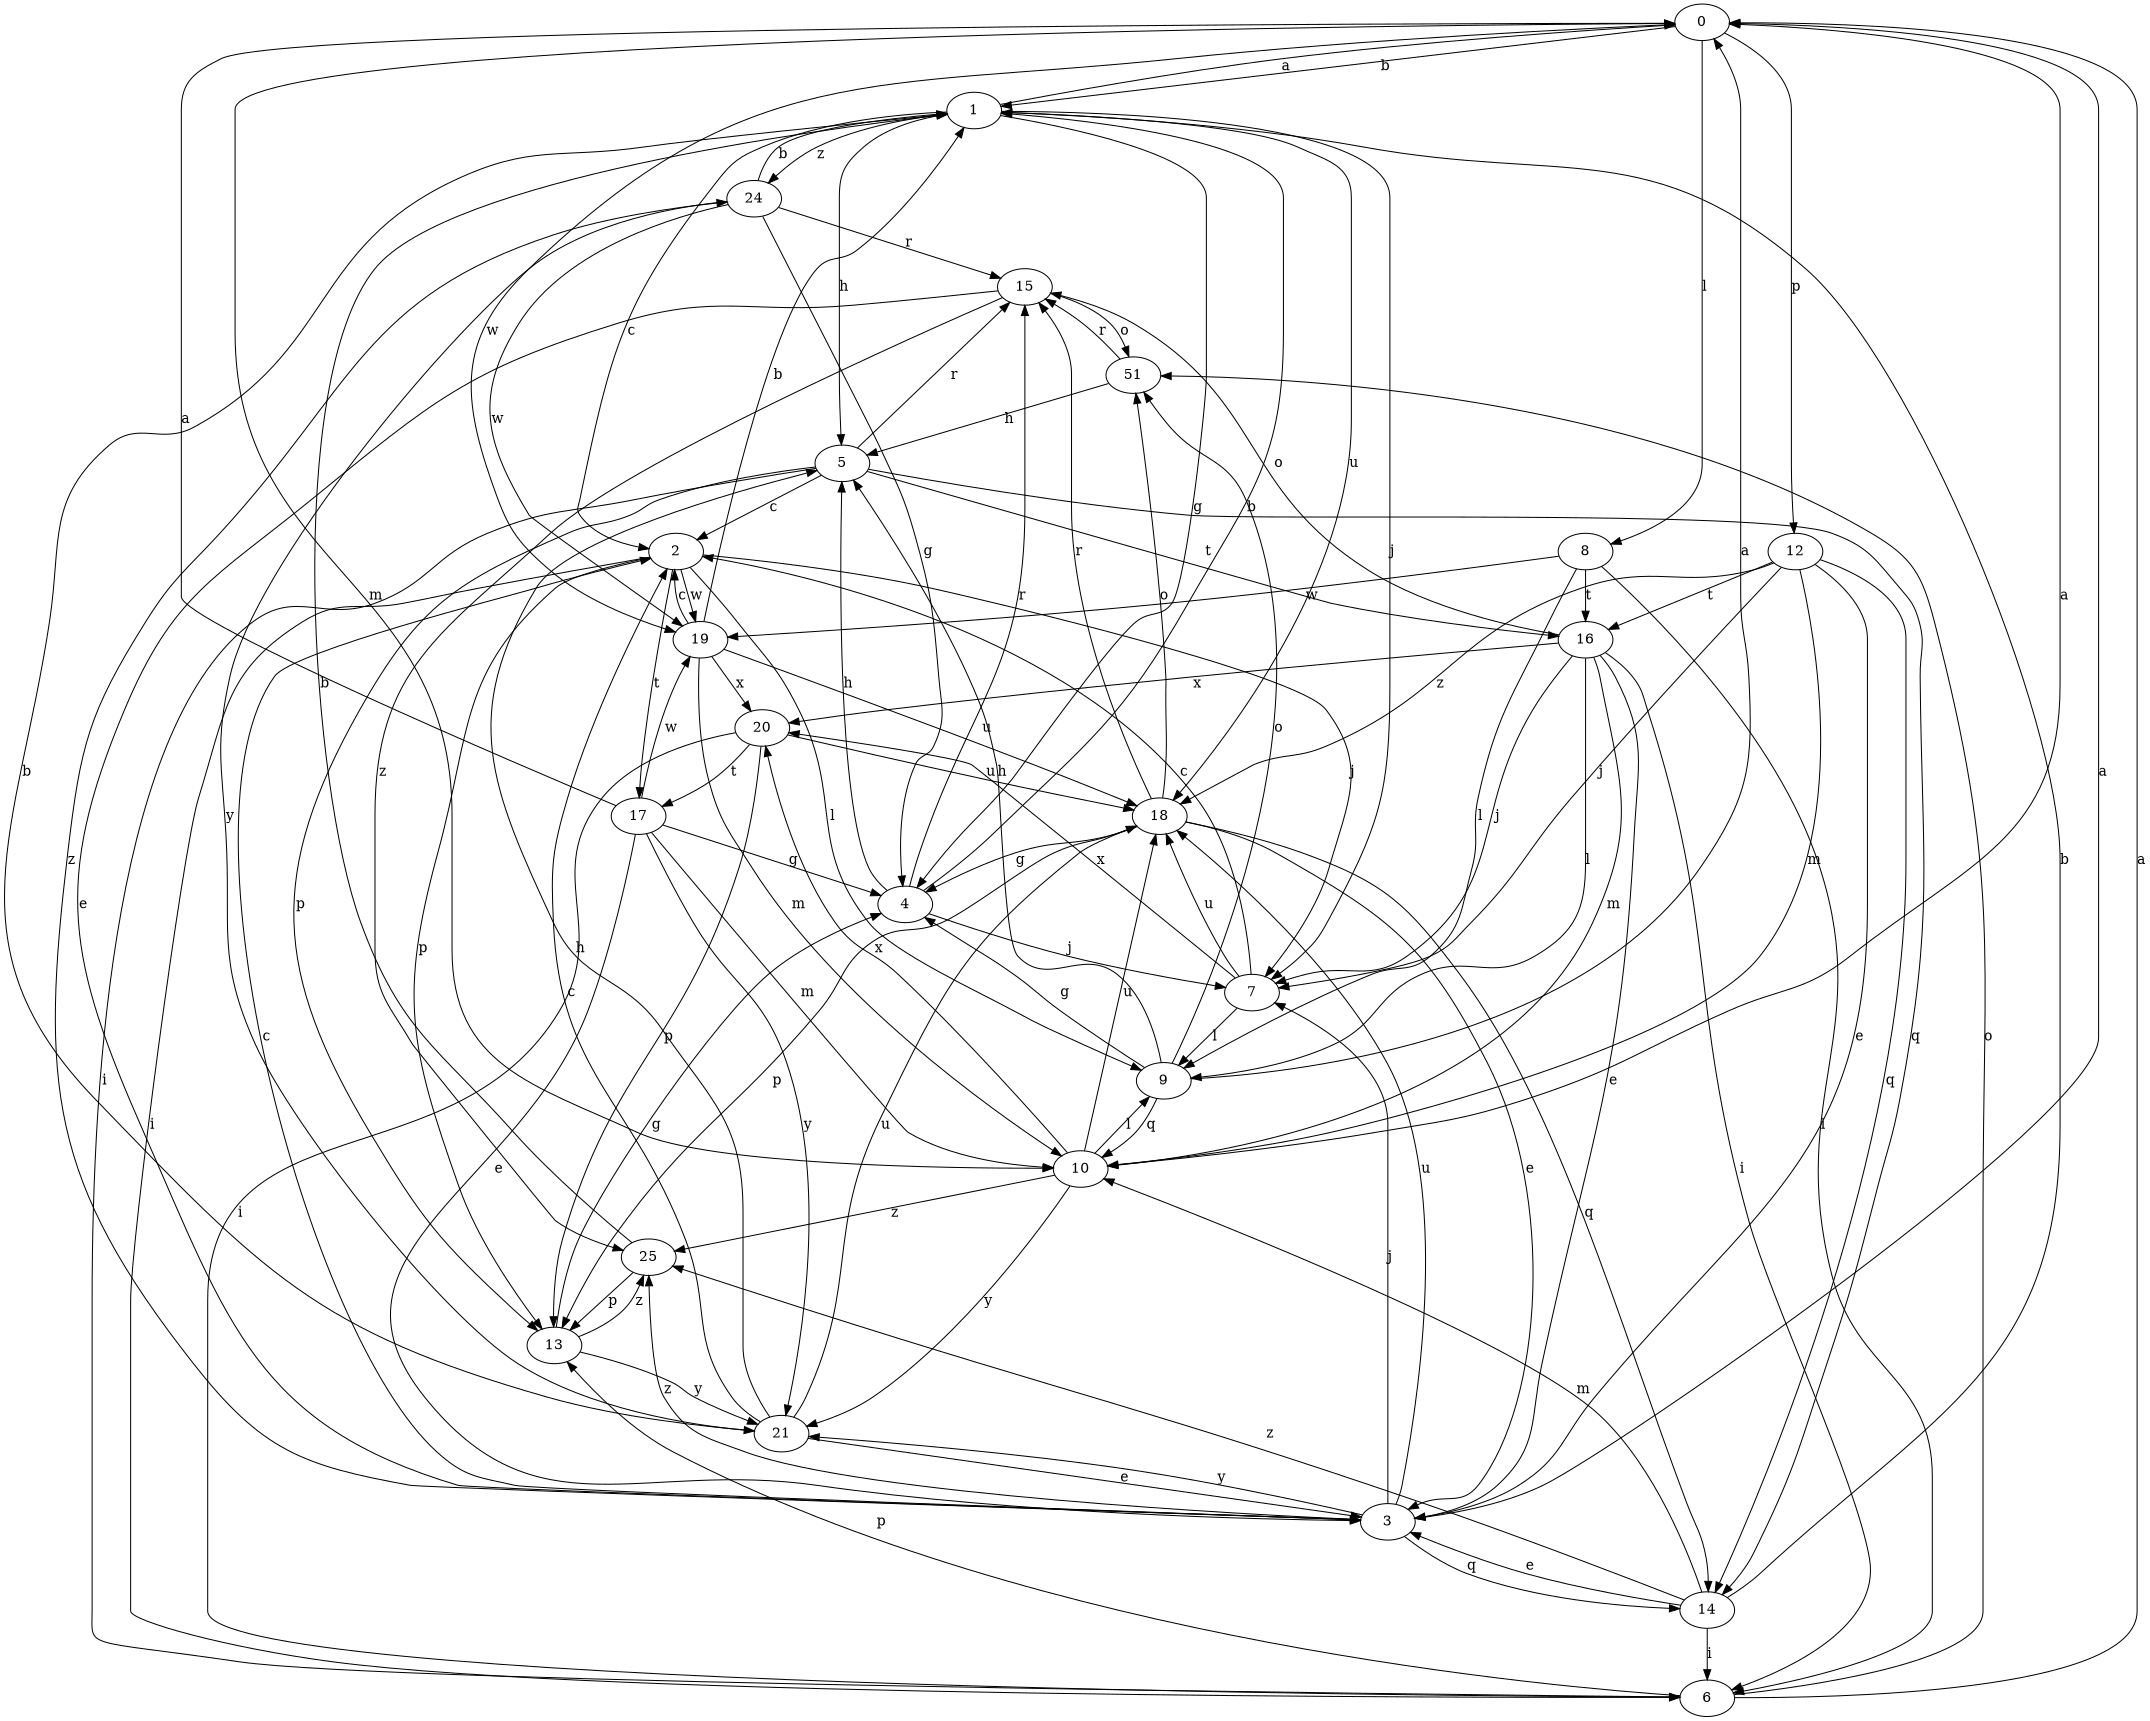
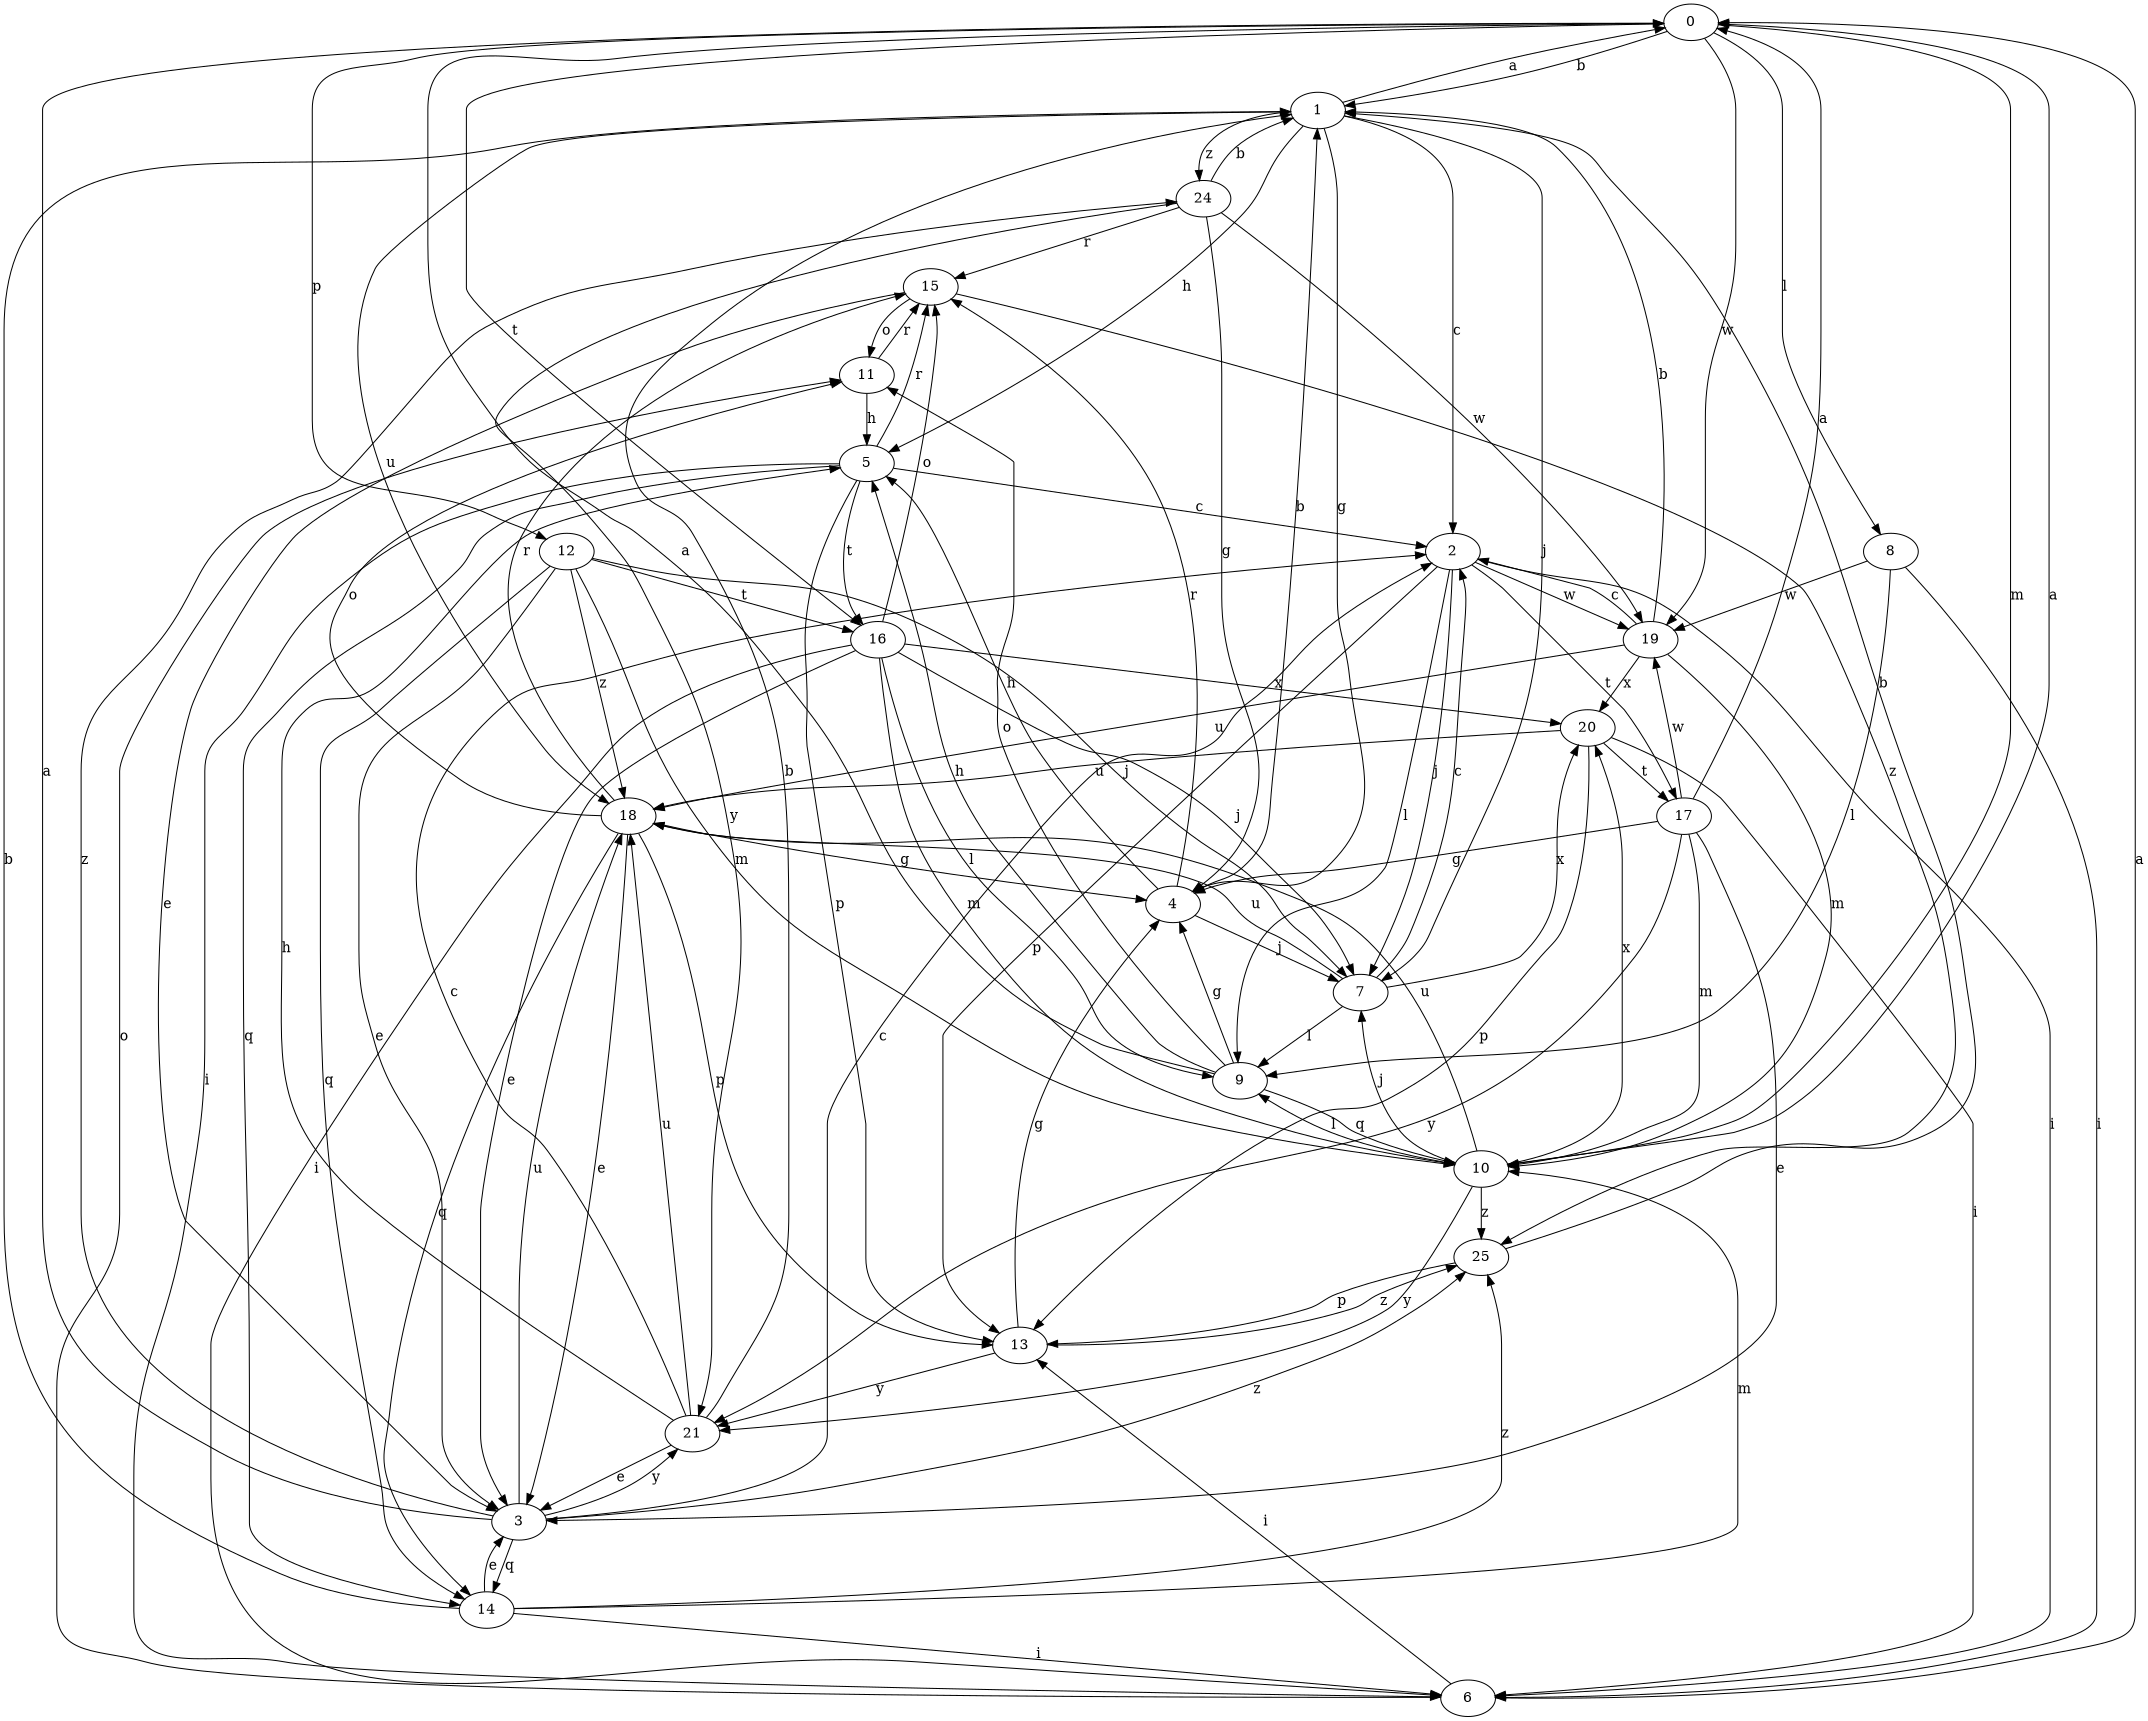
(1133, 375) -> (867, 375)
(1586, 594) -> (718, 63)
(1388, 1232) -> (1386, 1109)
(882, 1522) -> (1266, 1522)
